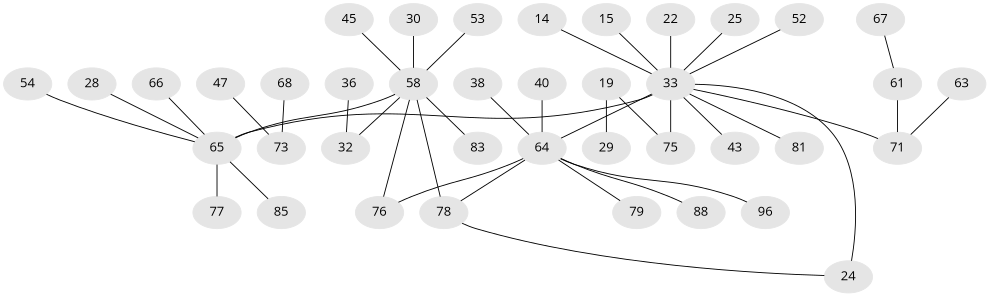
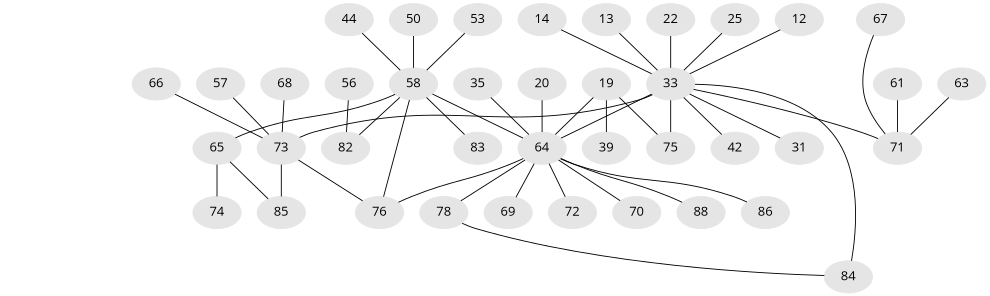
(349, 20) -> (349, 20)
(413, 20) -> (413, 20)
(606, 20) -> (606, 20)
(799, 20) -> (799, 20)
(889, 52) -> (863, 87)
(28, 84) -> none
(92, 84) -> none
(221, 84) -> (221, 84)
(349, 84) -> (349, 84)
(478, 84) -> (478, 84)
(542, 84) -> (542, 84)
(187, 116) -> (219, 116)
(454, 117) -> (494, 117)
none -> (571, 119)
(346, 148) -> (346, 148)
(429, 148) -> (464, 109)
(606, 148) -> (606, 148)
(735, 148) -> (735, 148)
(799, 148) -> (799, 148)
none -> (281, 180)
none -> (331, 180)
(217, 213) -> (217, 213)
none -> (508, 213)
none -> (572, 213)
(637, 213) -> (637, 213)
(765, 213) -> (765, 213)
(848, 277) -> (848, 277)
